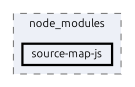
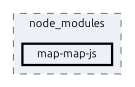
(67, 54) -> (67, 54)
